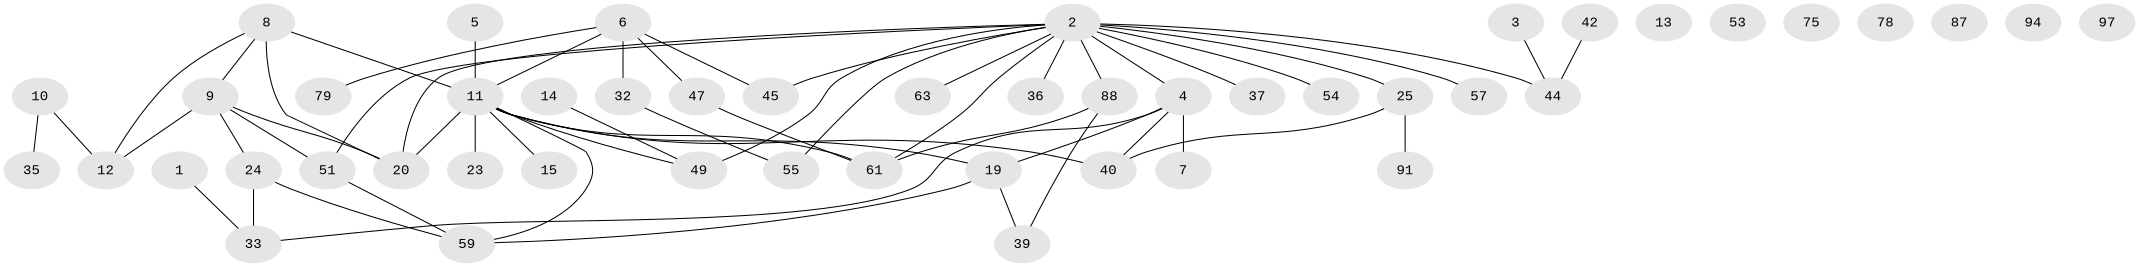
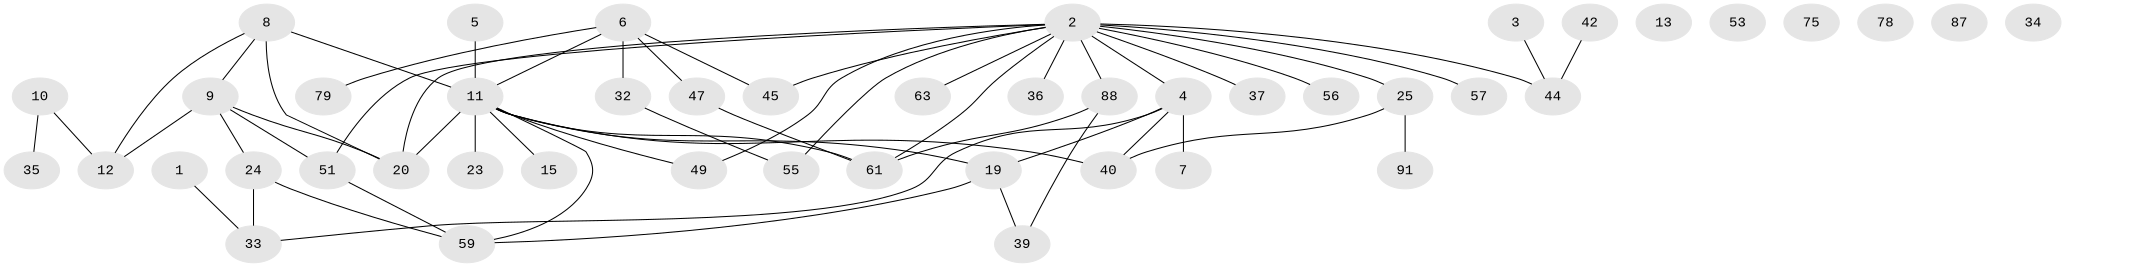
(2033, 23) -> (2033, 23)
(2107, 23) -> none
(549, 96) -> none
(1331, 96) -> (1331, 96)
